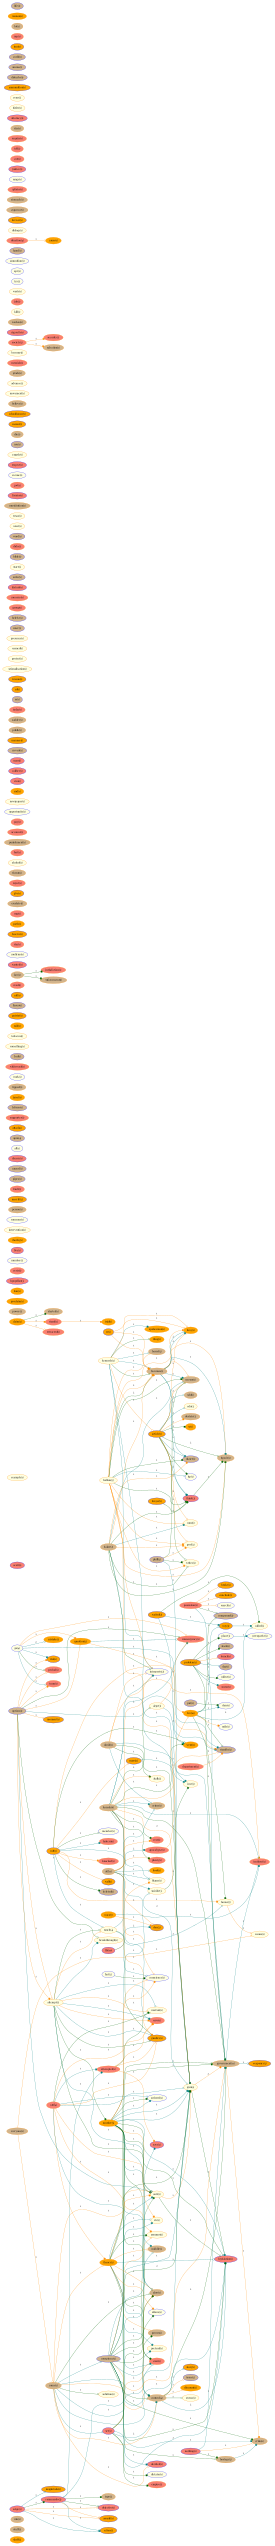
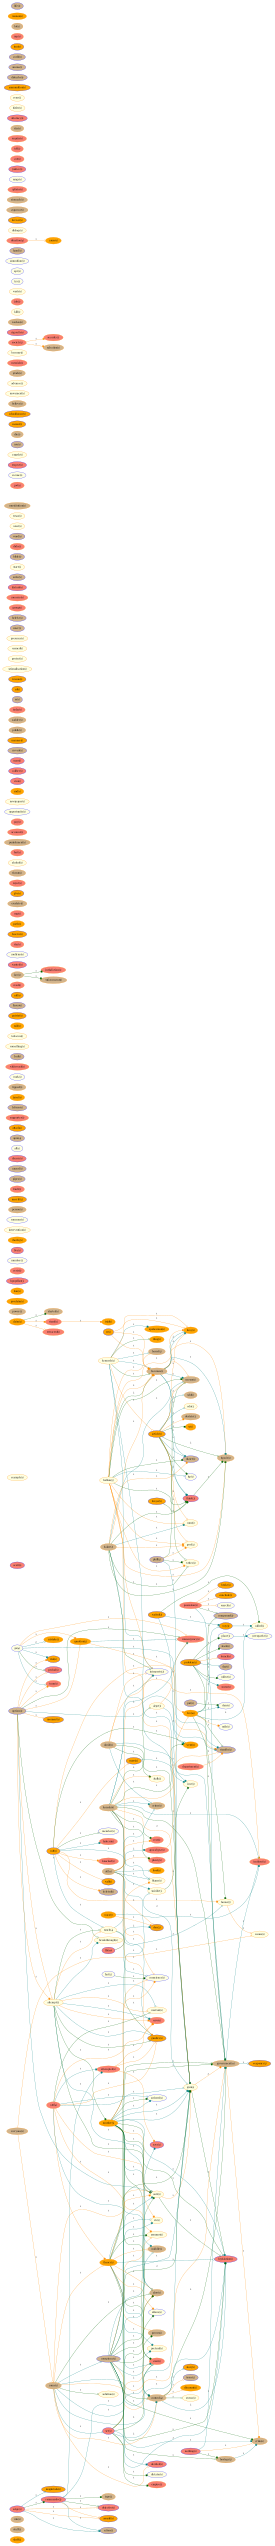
(17, 496) -> none
(53, 1670) -> (53, 1670)
(71, 1879) -> (71, 1879)
(130, 2039) -> none
none -> (143, 2412)
(108, 2531) -> (108, 2531)
